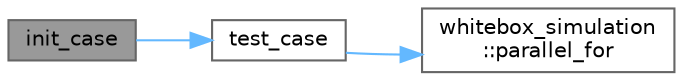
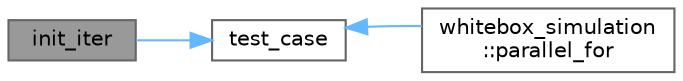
(72, 40) -> (72, 40)
(373, 54) -> (395, 26)
